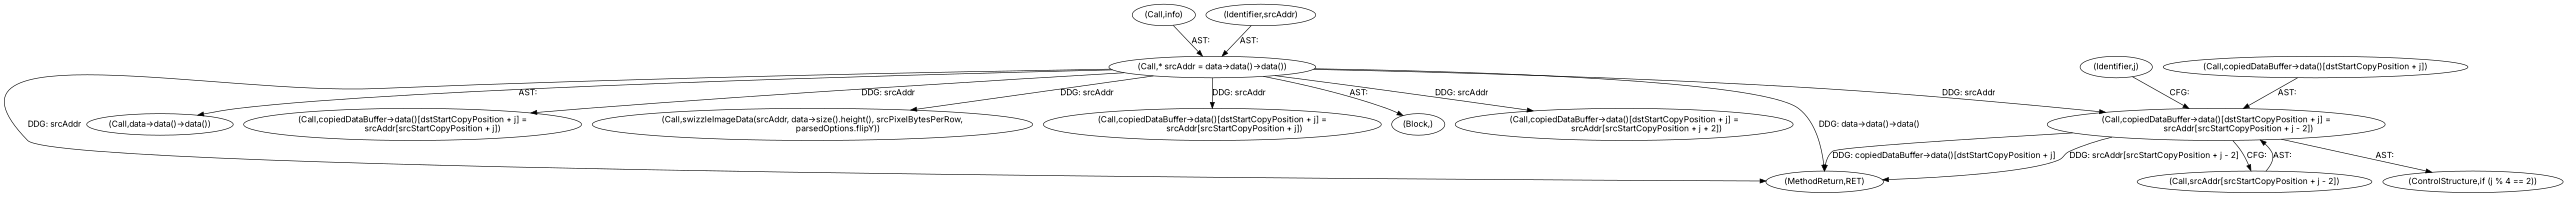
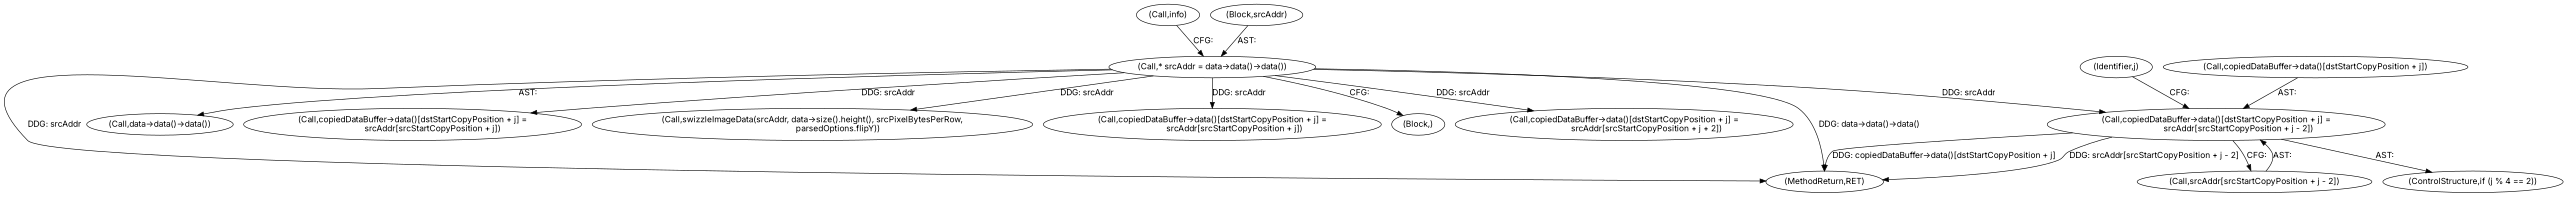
(1261, 15) -> (1257, 15)
(1202, 41) -> (1204, 41)
(1360, 93) -> (1361, 93)
